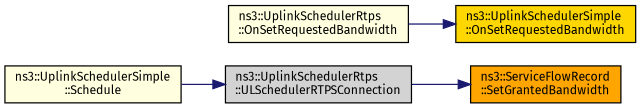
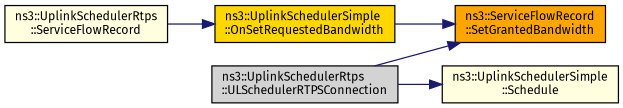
(318, 24) -> (86, 24)
none -> (419, 24)
(197, 84) -> (414, 84)
